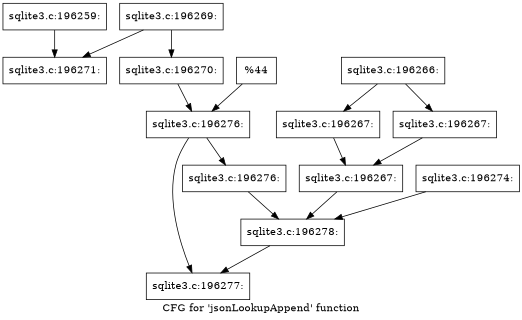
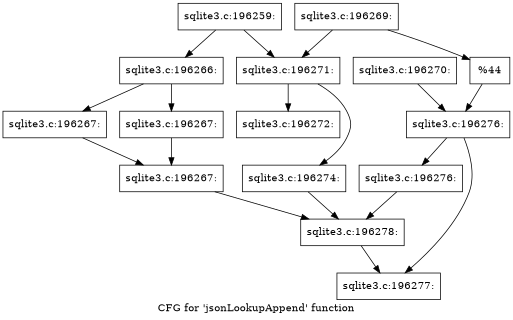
(171, 40) -> (426, 43)
none -> (203, 41)
none -> (350, 120)
none -> (288, 125)
